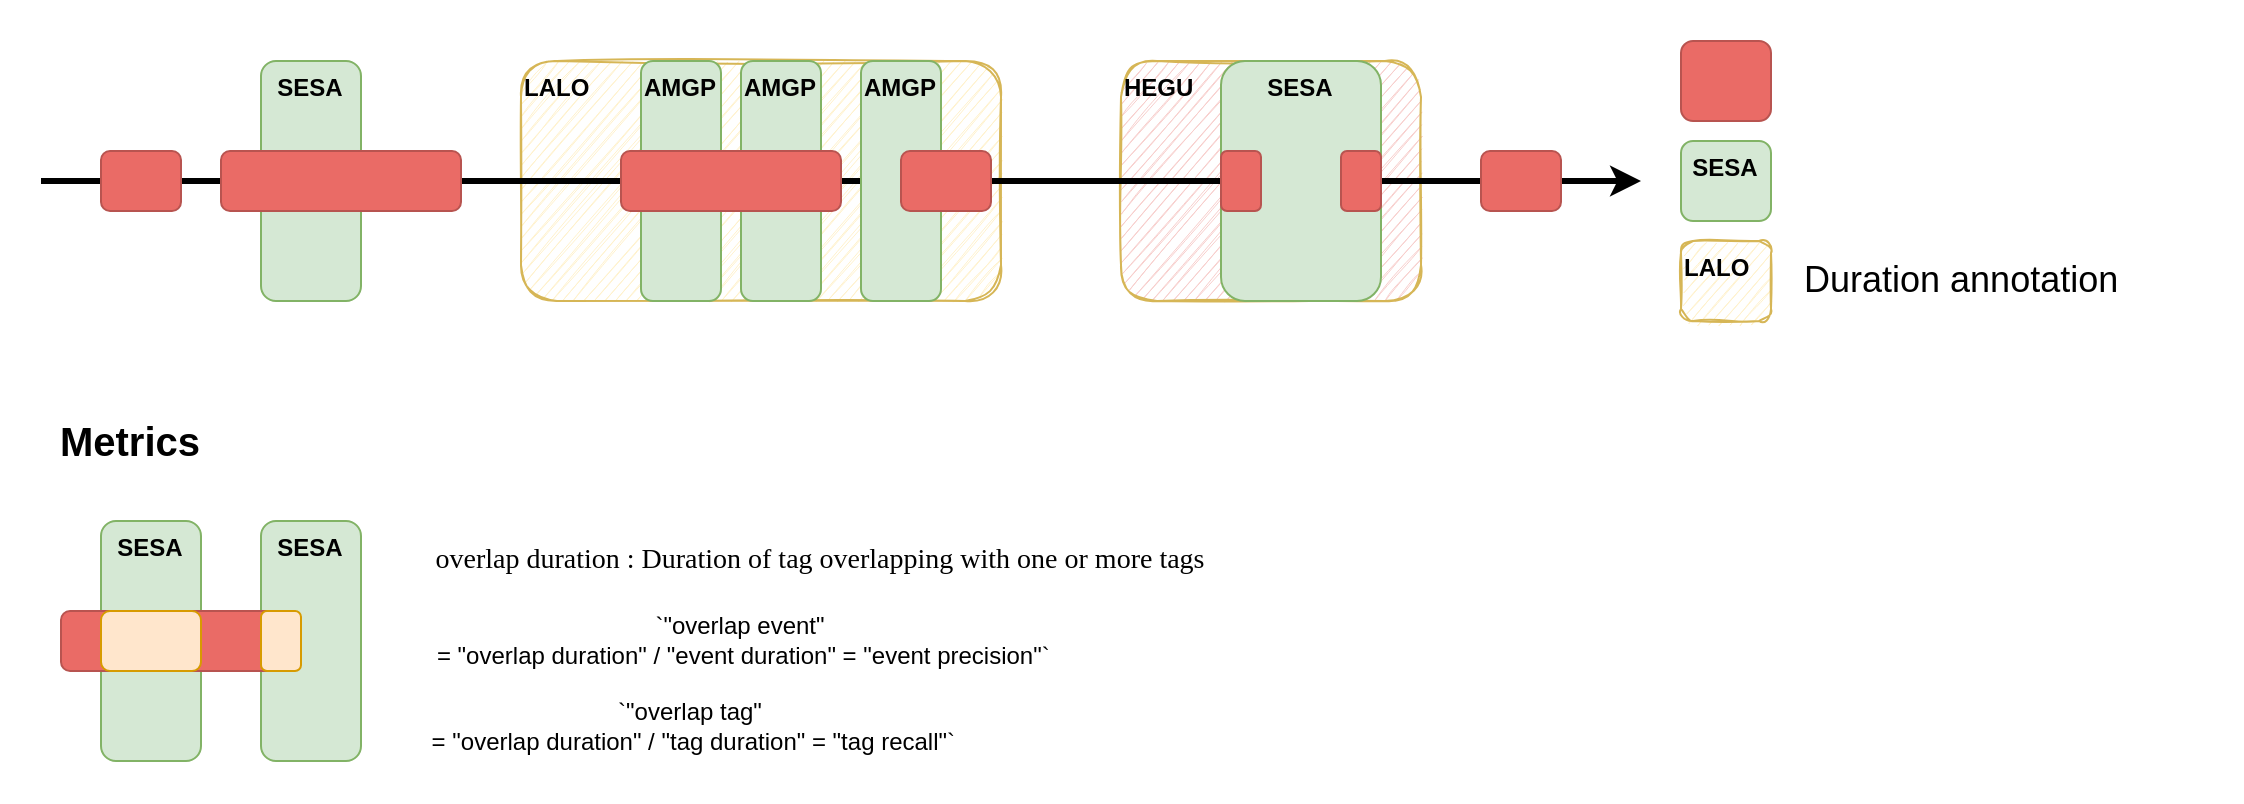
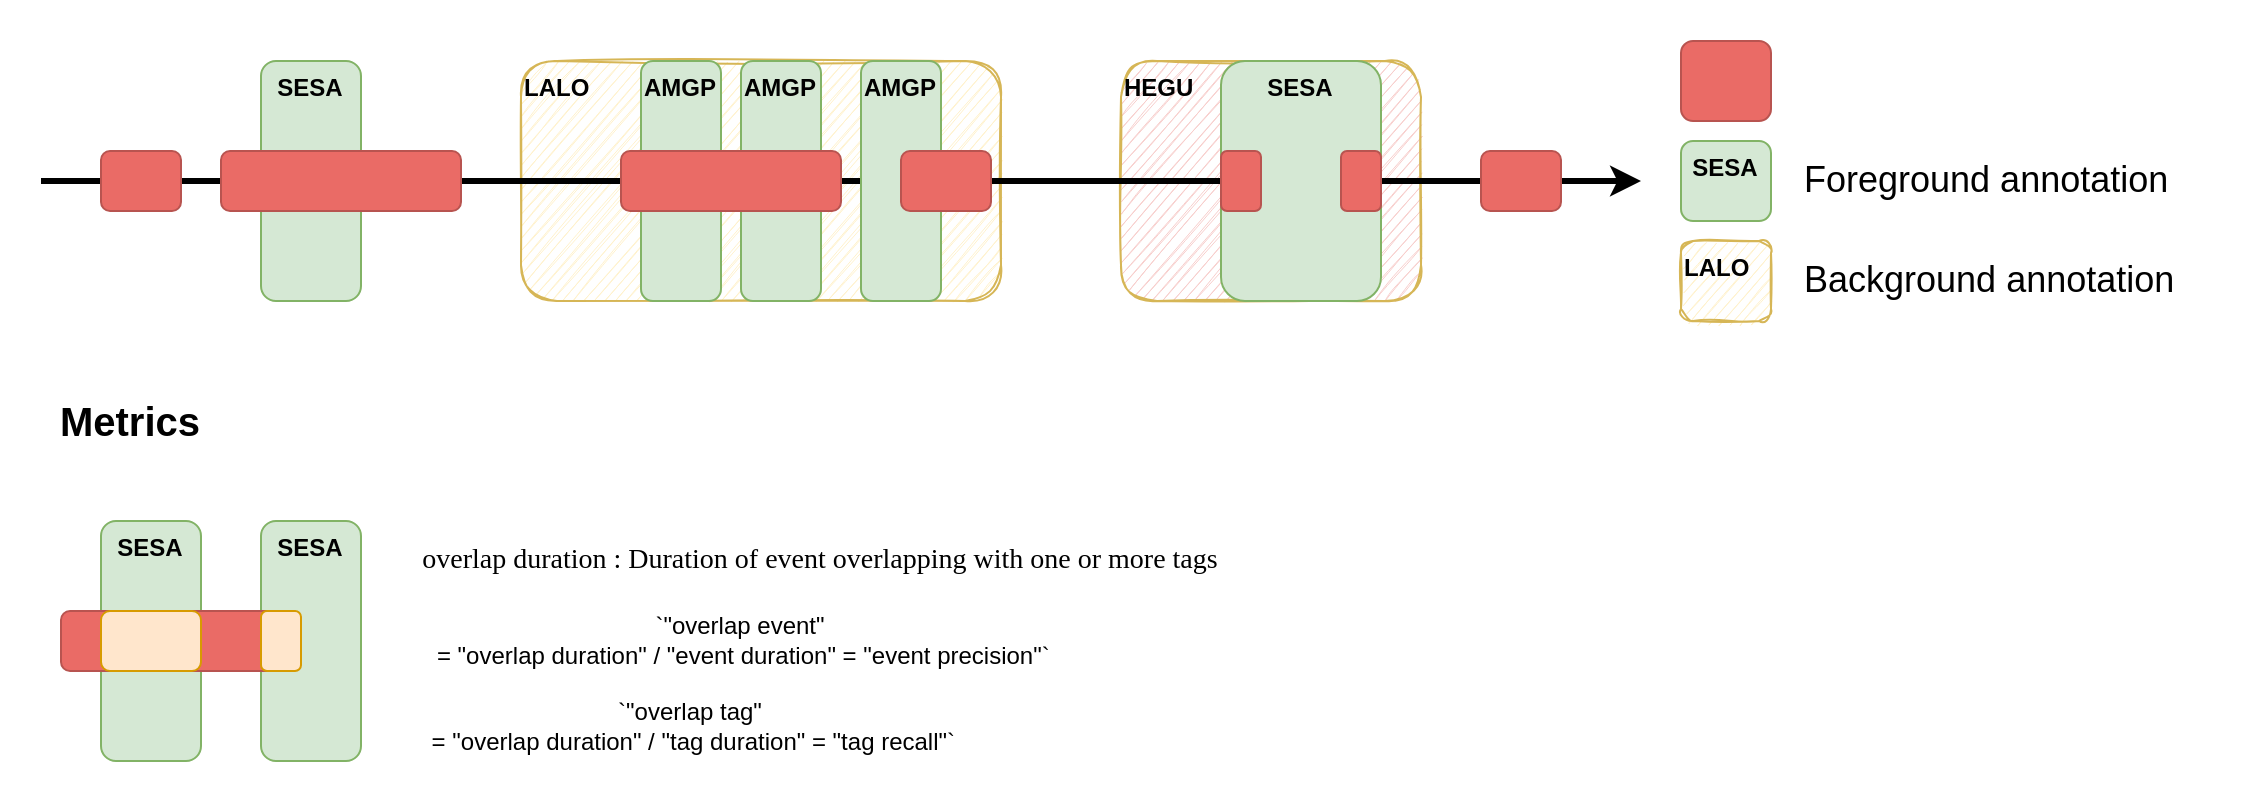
none -> (2001, 181)
(1982, 281) -> (1993, 281)
(131, 441) -> (131, 421)
(821, 561) -> (821, 561)
